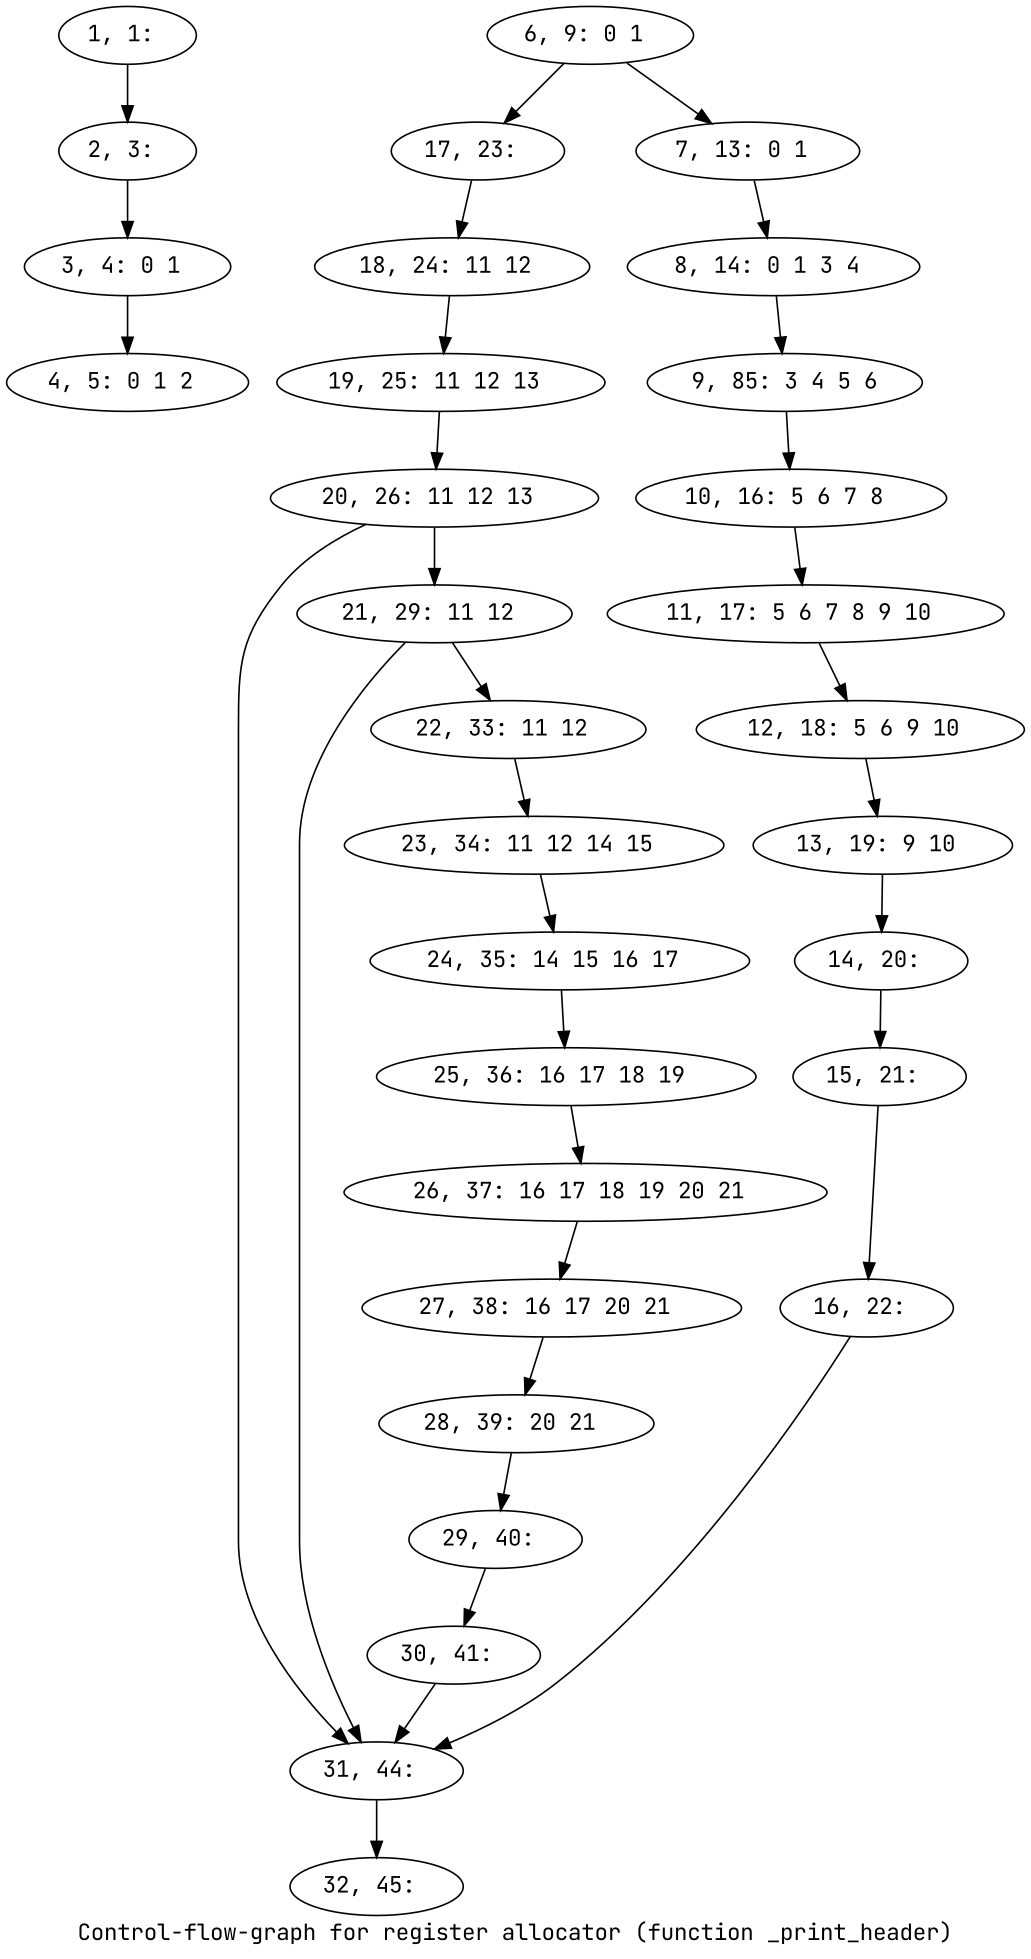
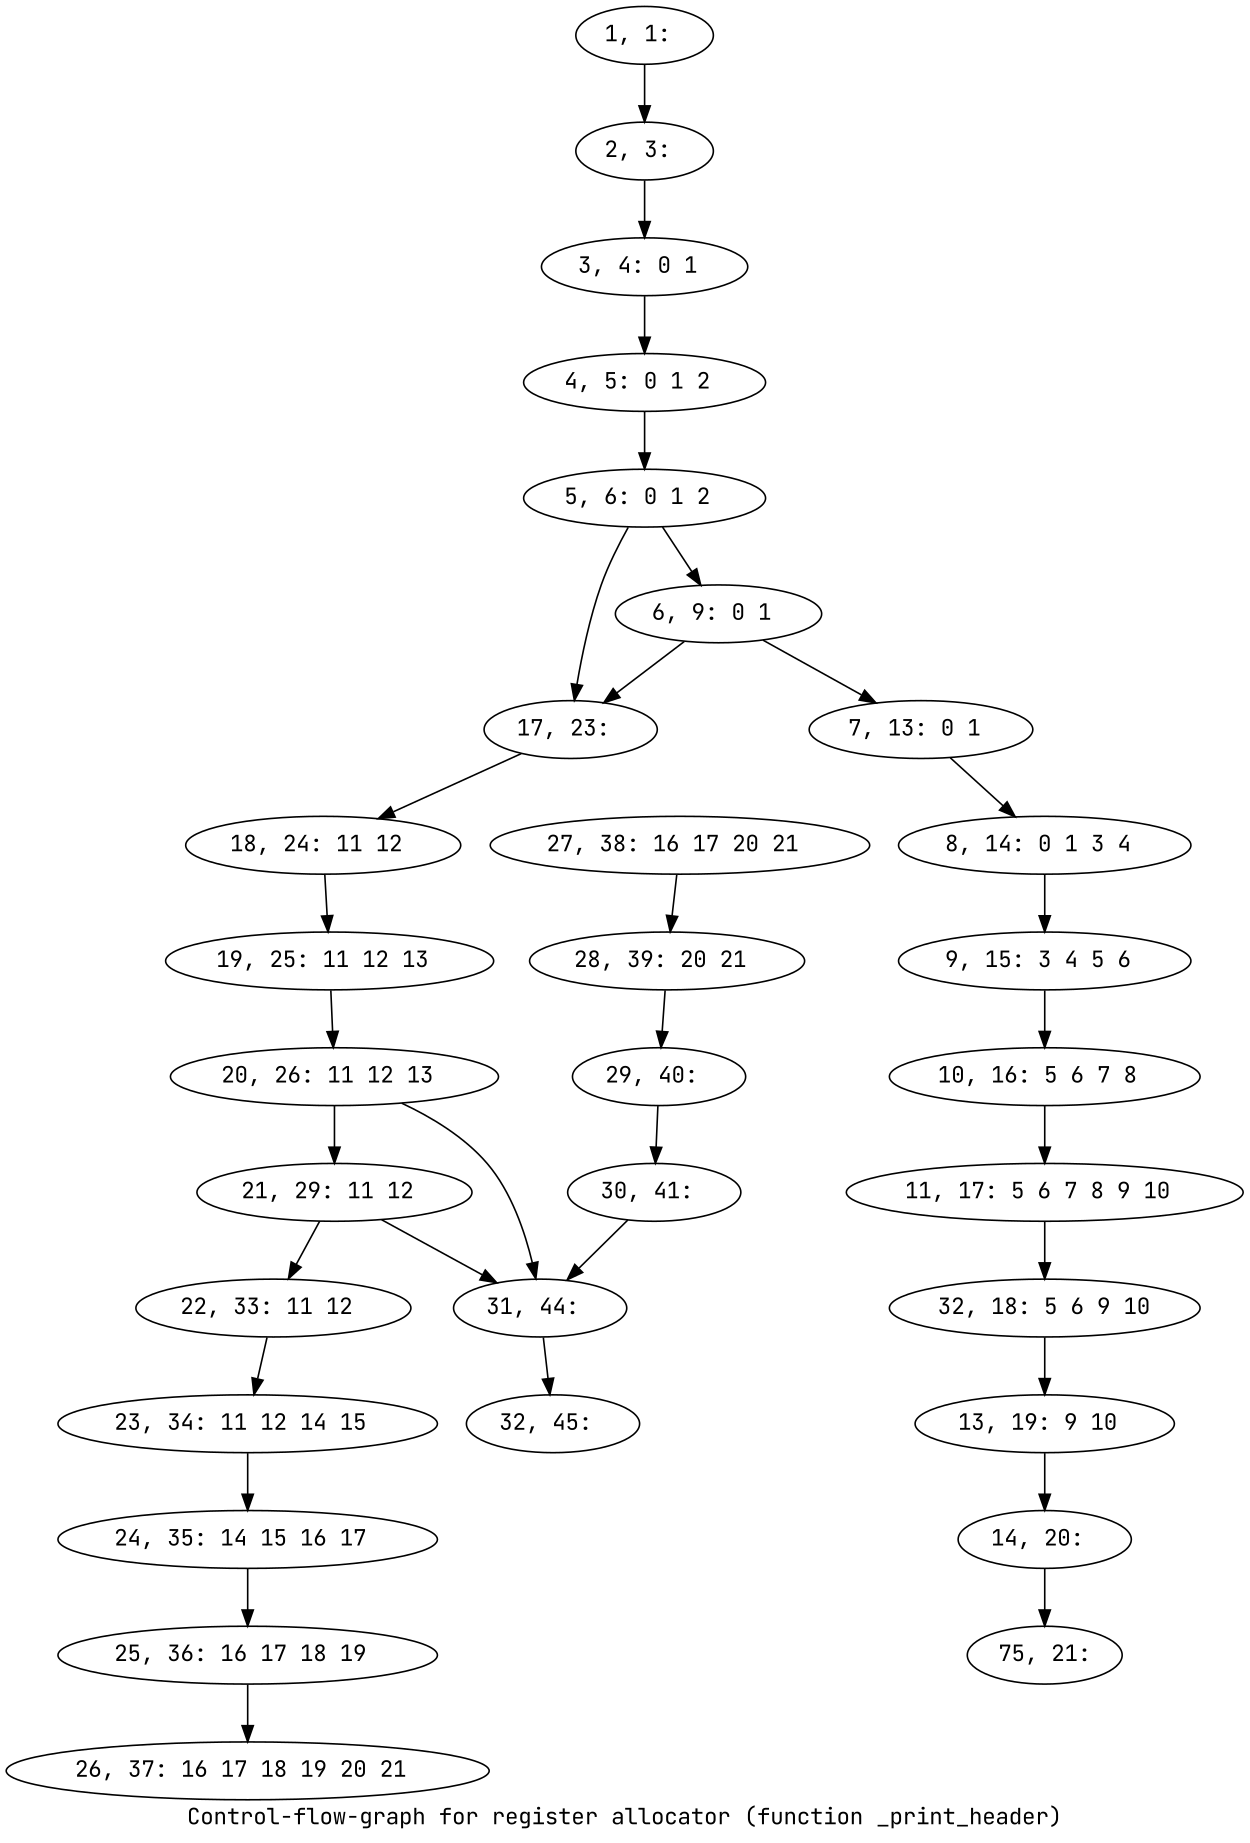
(785, 382) -> (1045, 961)
none -> (645, 498)
(860, 730) -> (1045, 1308)
(880, 1077) -> (1045, 1655)
(571, 1243) -> none
(867, 1308) -> none
